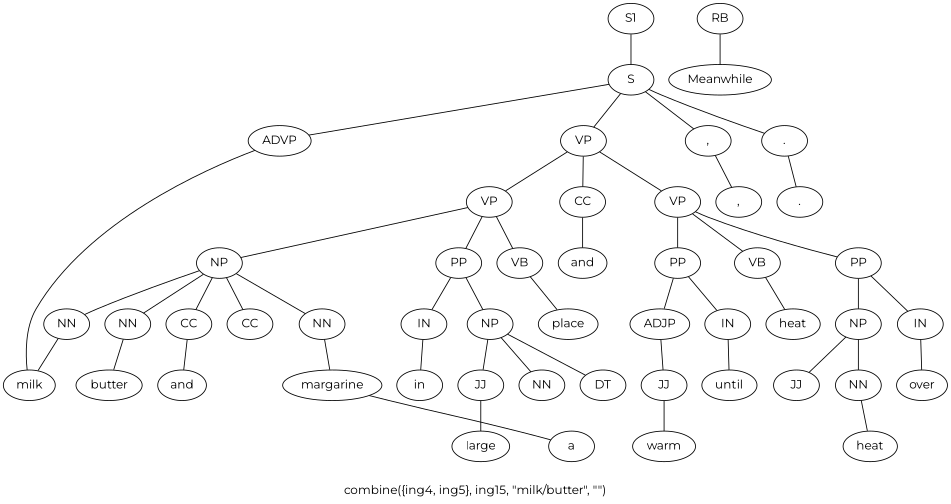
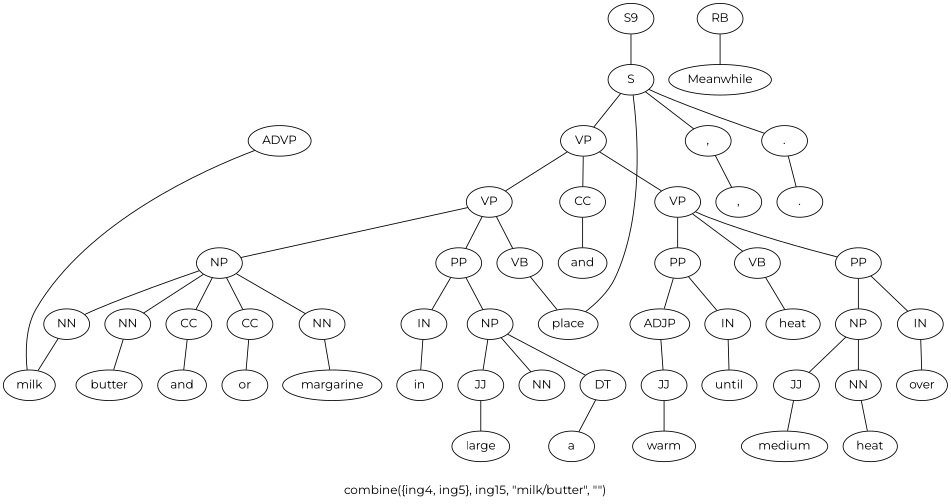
(631, 19) -> (631, 19)
(459, 110) -> (634, 210)
none -> (245, 385)
(460, 417) -> (587, 416)
none -> (785, 446)
